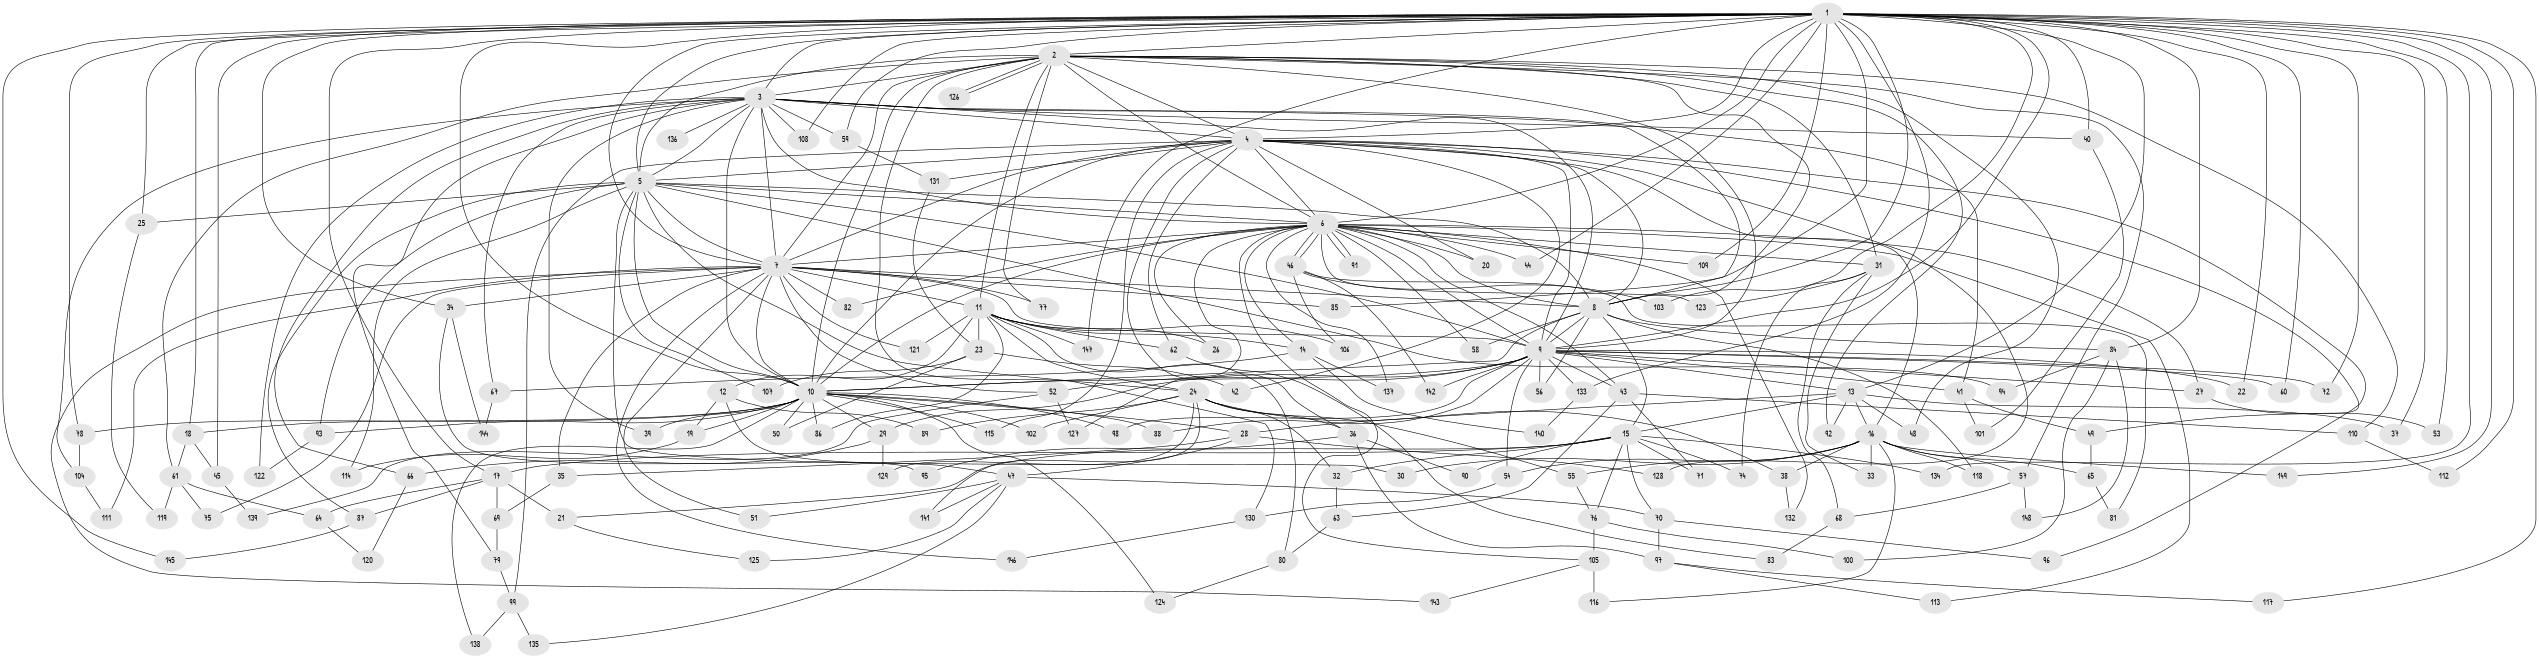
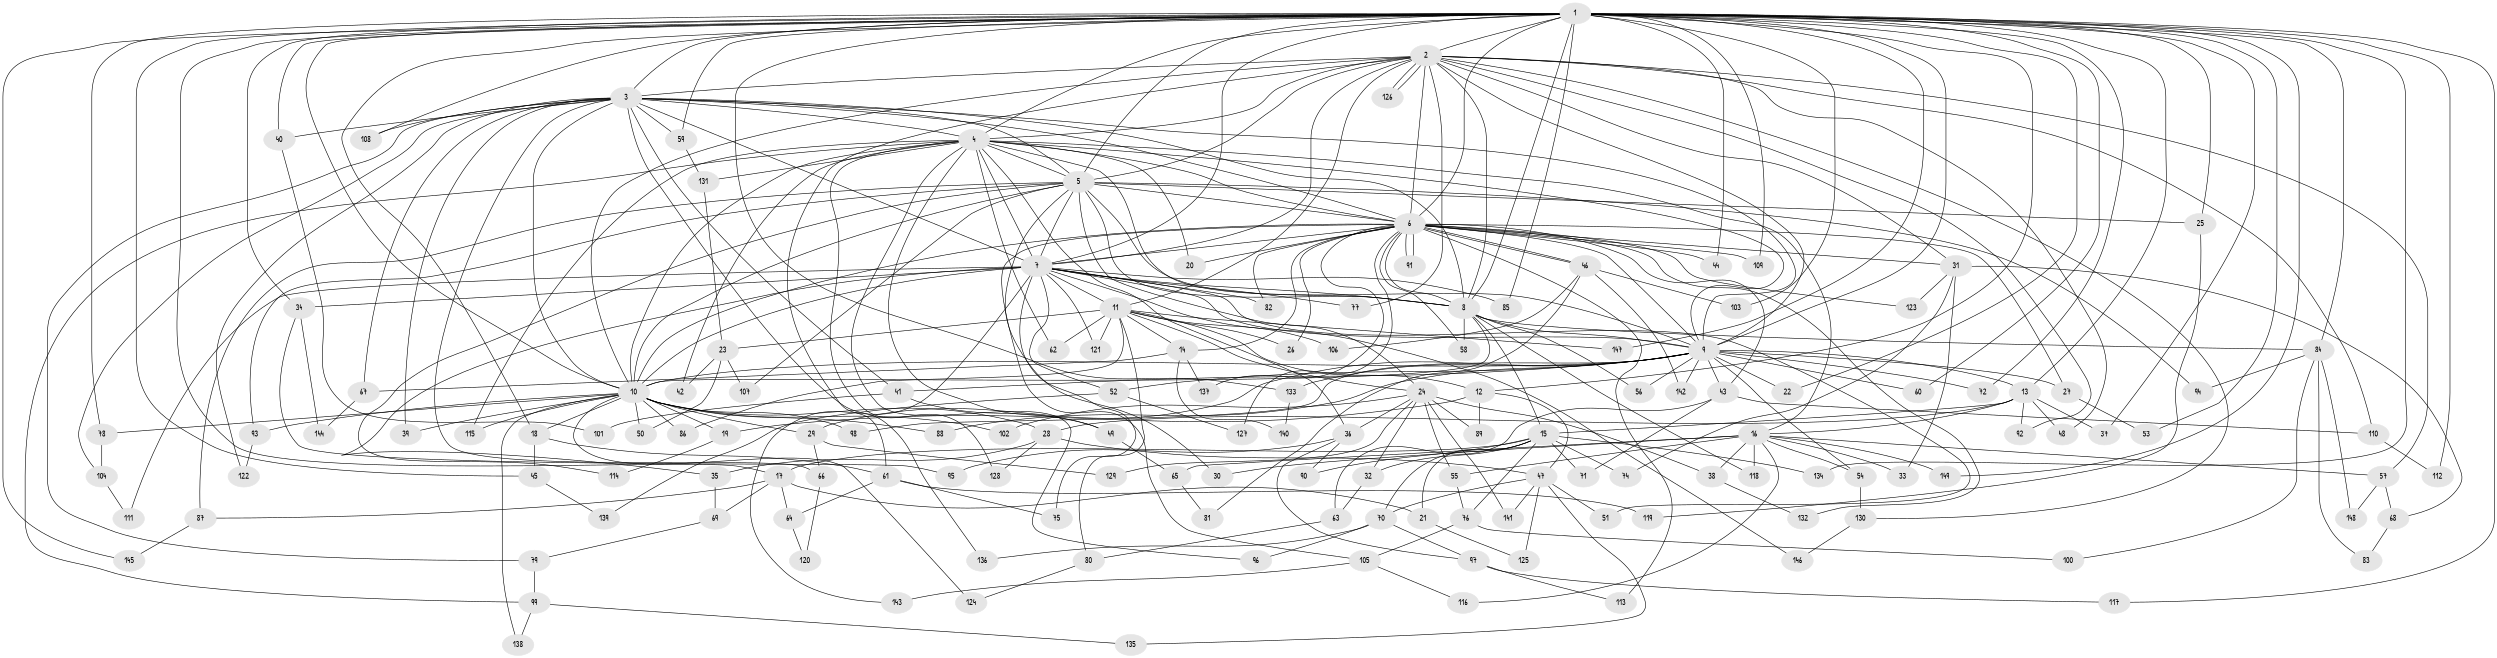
none -> (2032, 189)
(1442, 485) -> (2319, 453)
none -> (1203, 546)
